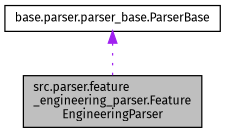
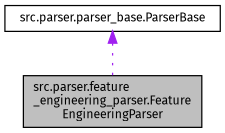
(113, 18) -> (113, 18)
